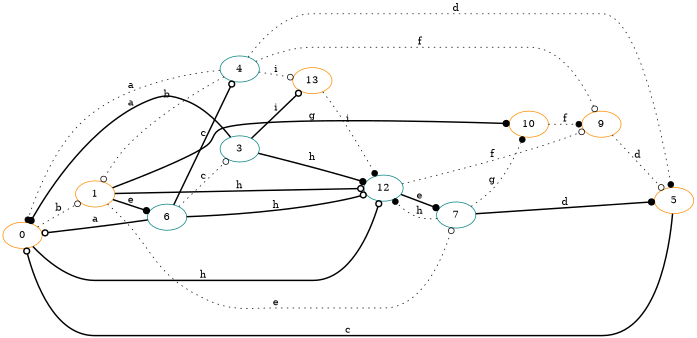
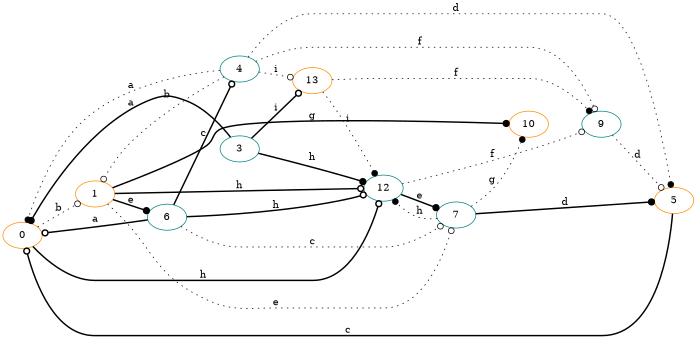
(562, 124) -> (464, 78)
(601, 124) -> (601, 124)
(201, 185) -> (309, 247)
